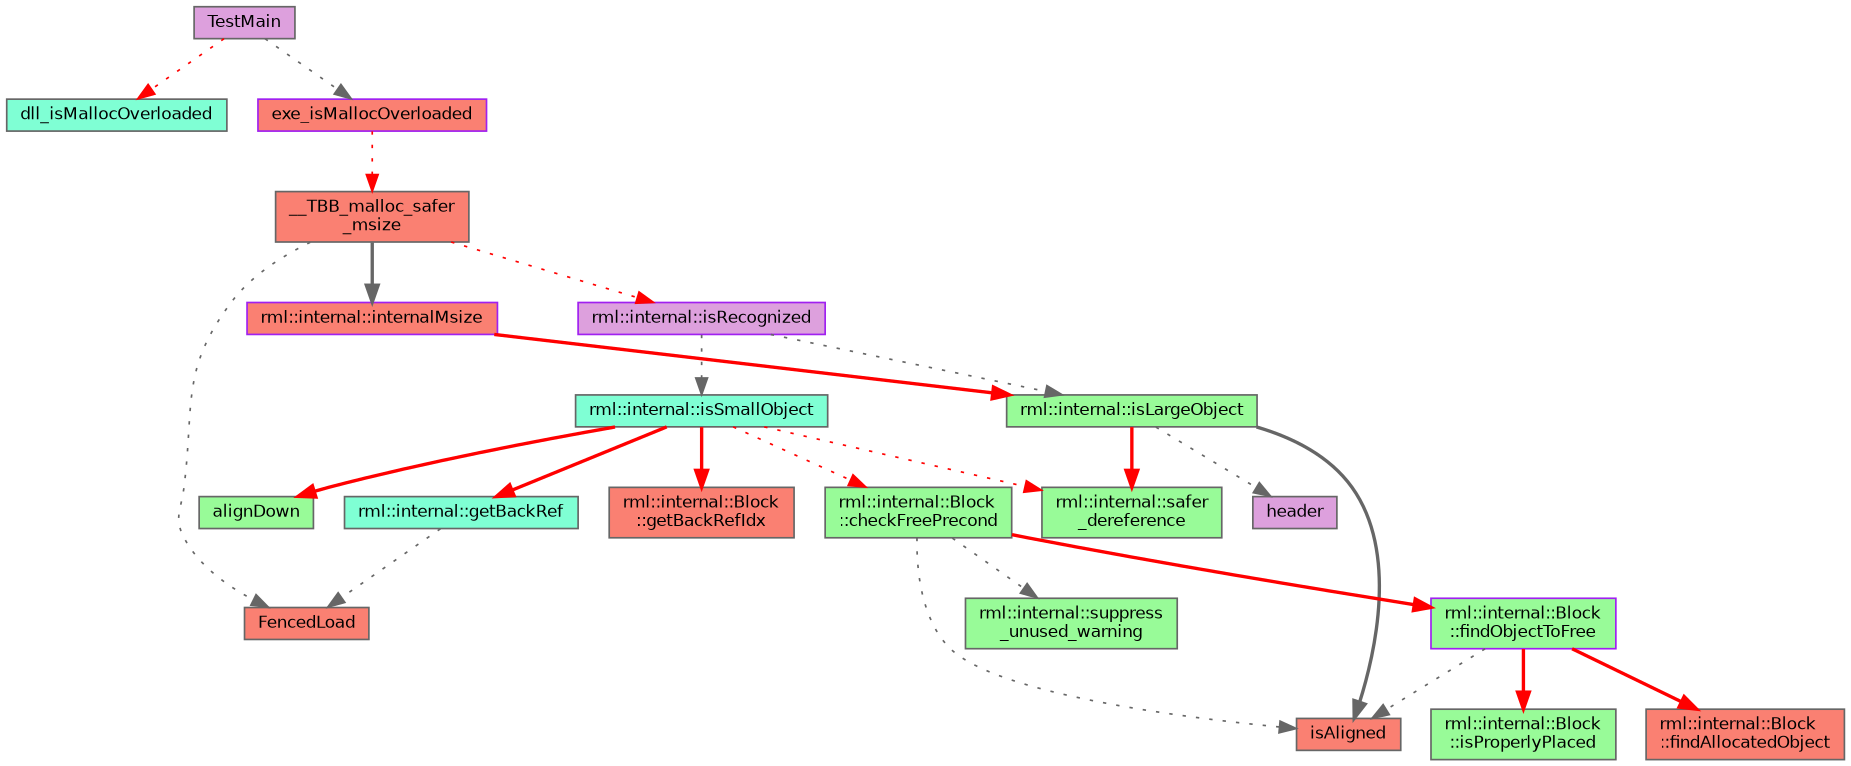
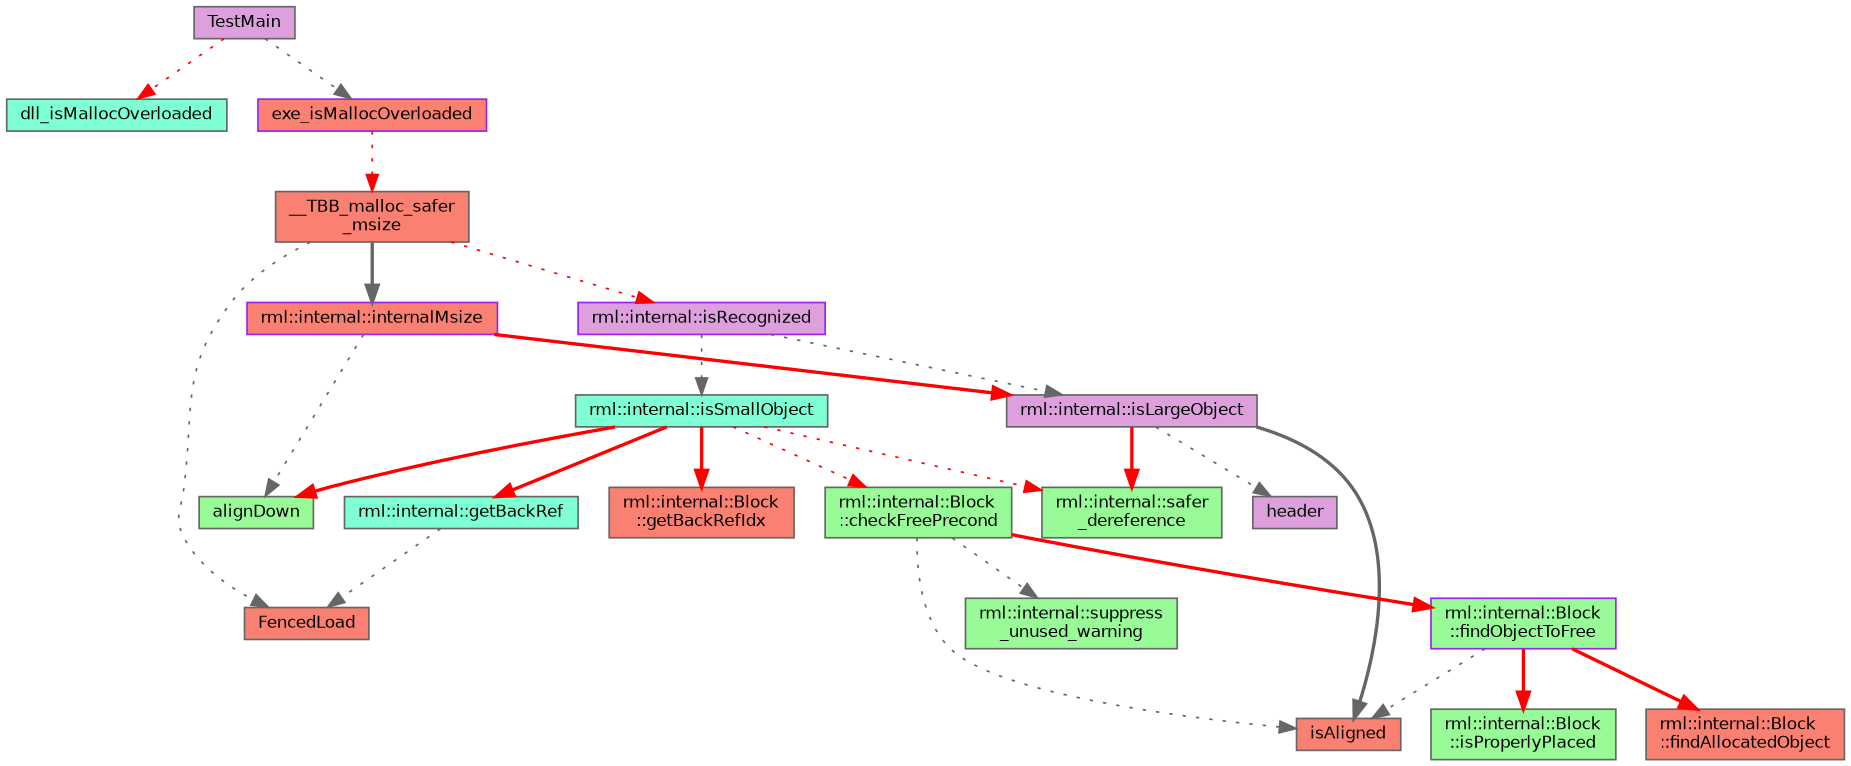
none -> (319, 408)
(1132, 411) -> (1132, 411)
